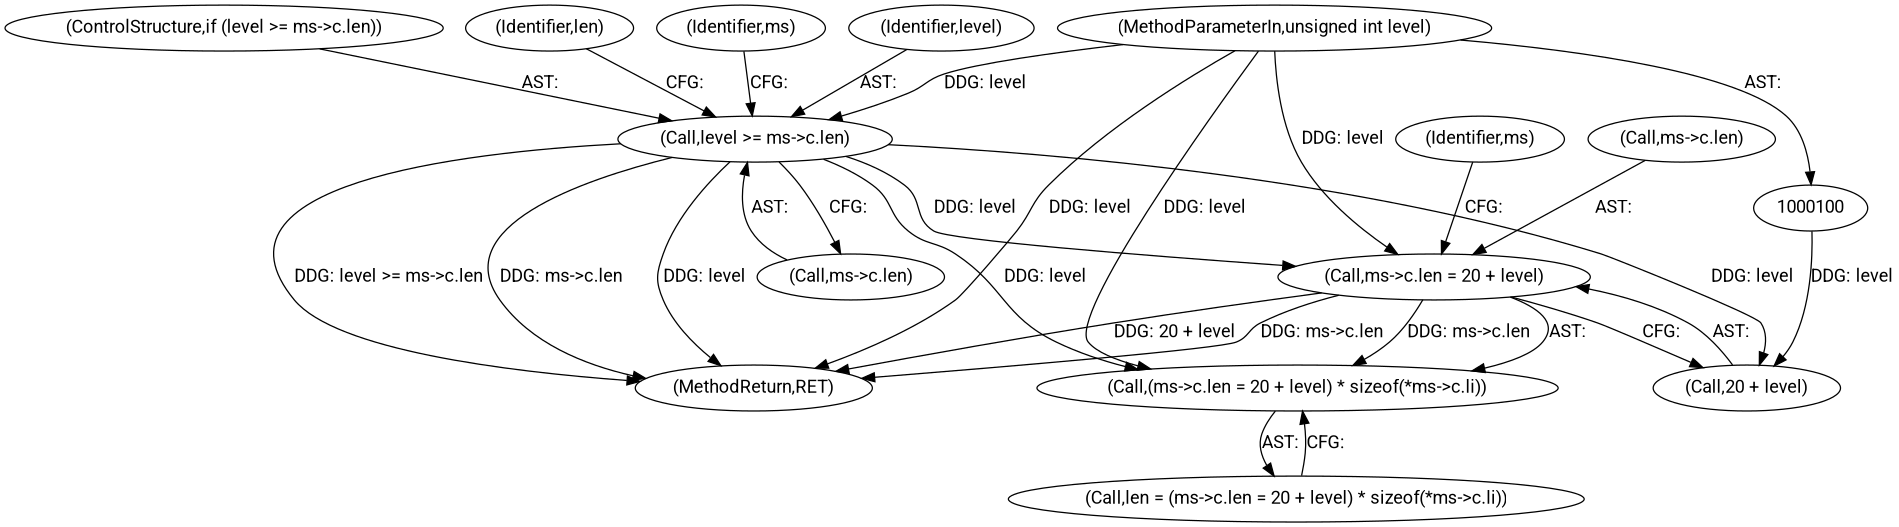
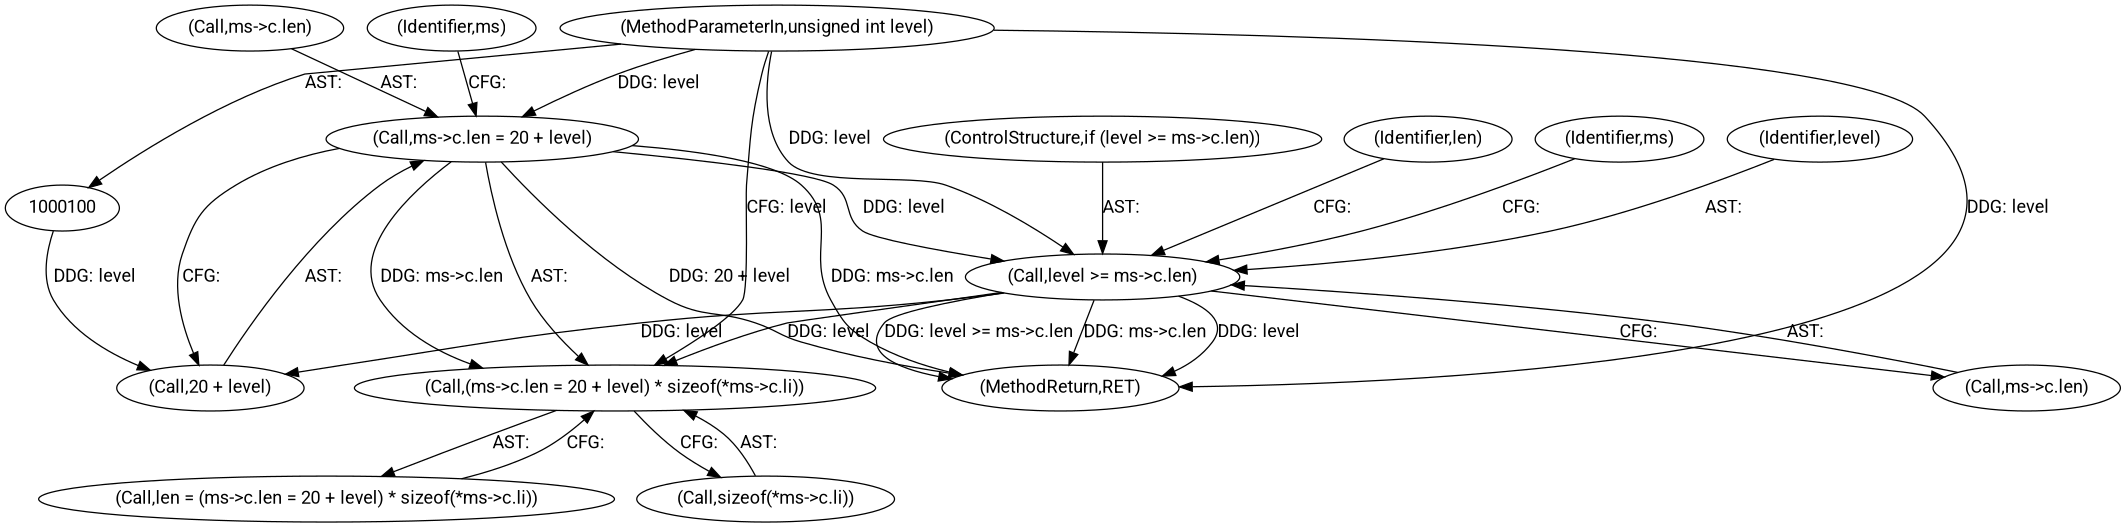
(1205, 208) -> (787, 208)
(1047, 247) -> (835, 187)
none -> (766, 499)
